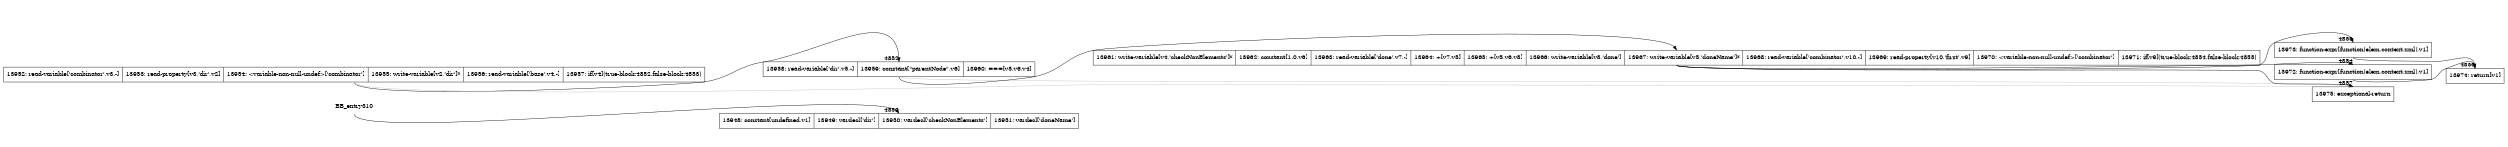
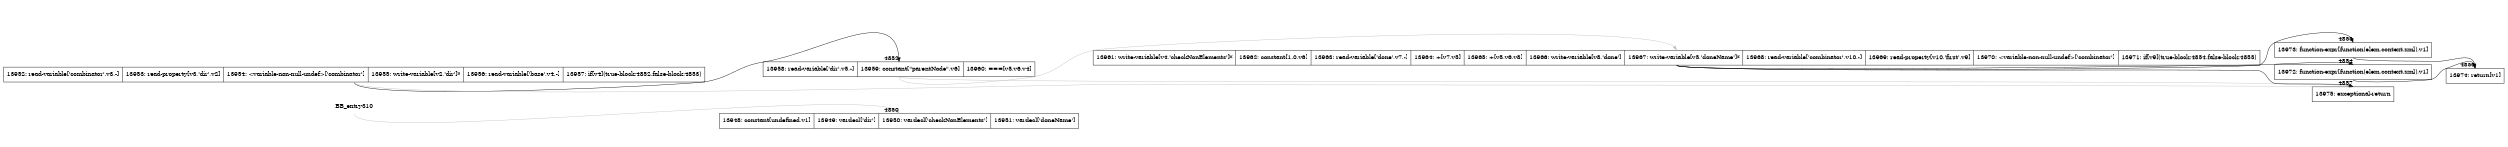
(1283, 39) -> (1283, 39)
(625, 114) -> (625, 114)
